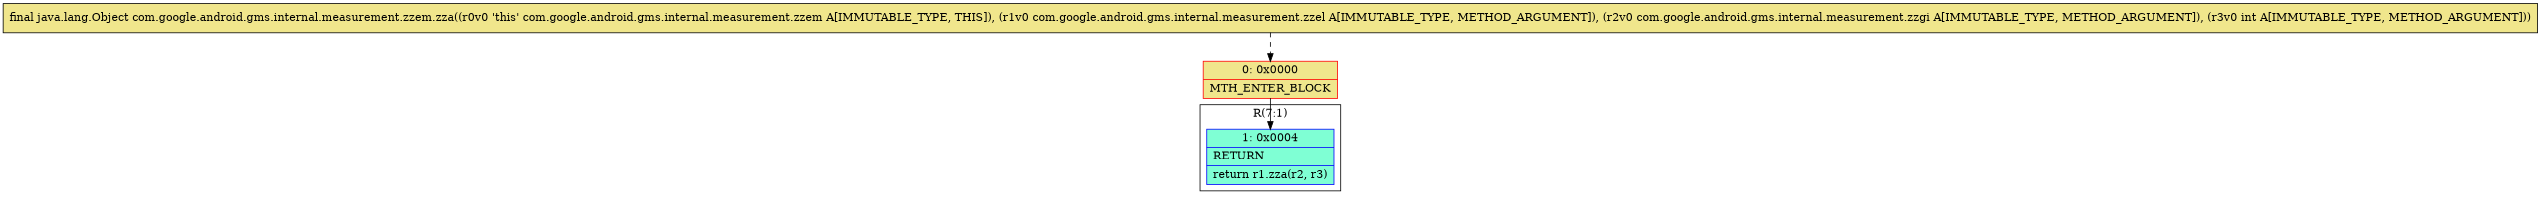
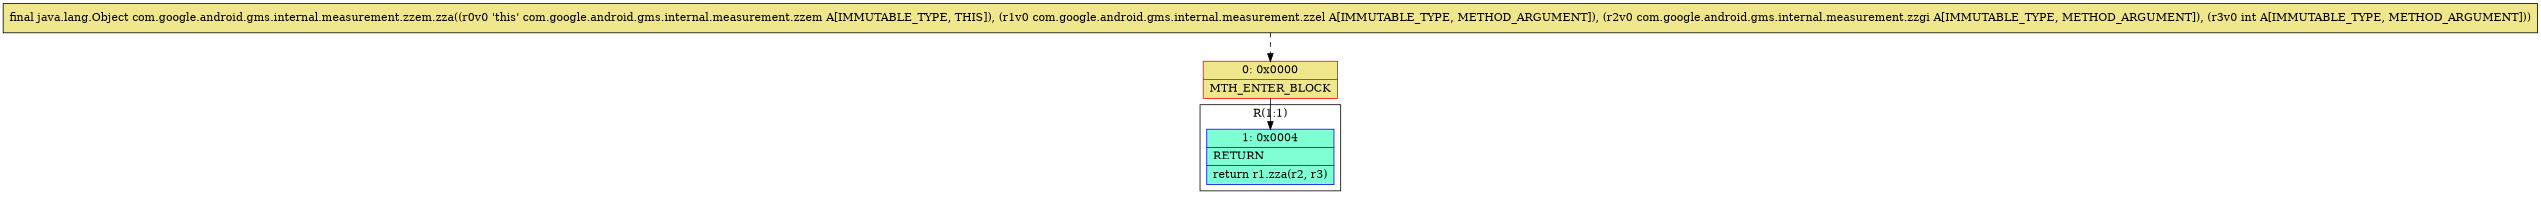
(1270, 114) -> (1270, 114)
